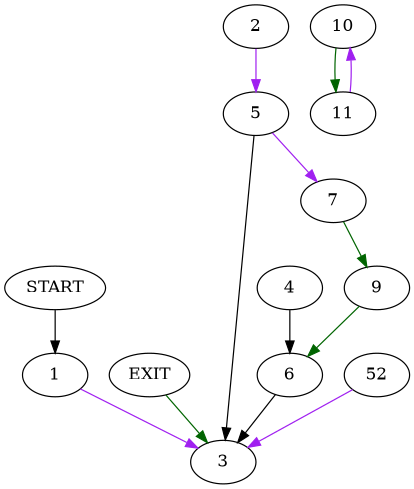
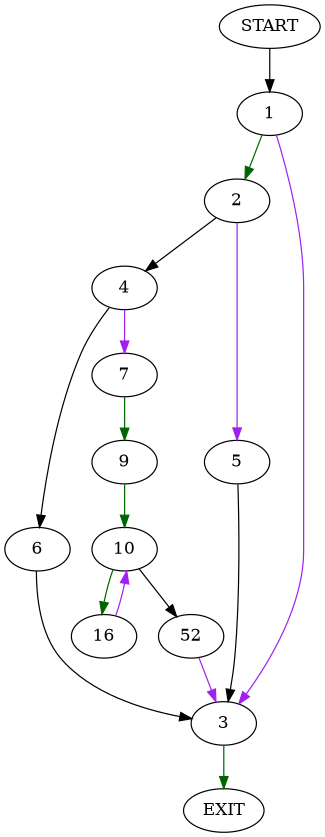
(343, 114) -> (104, 636)
none -> (256, 151)
(291, 153) -> (125, 326)
none -> (186, 241)
(338, 327) -> (125, 500)
(183, 414) -> (224, 761)
none -> (154, 588)
